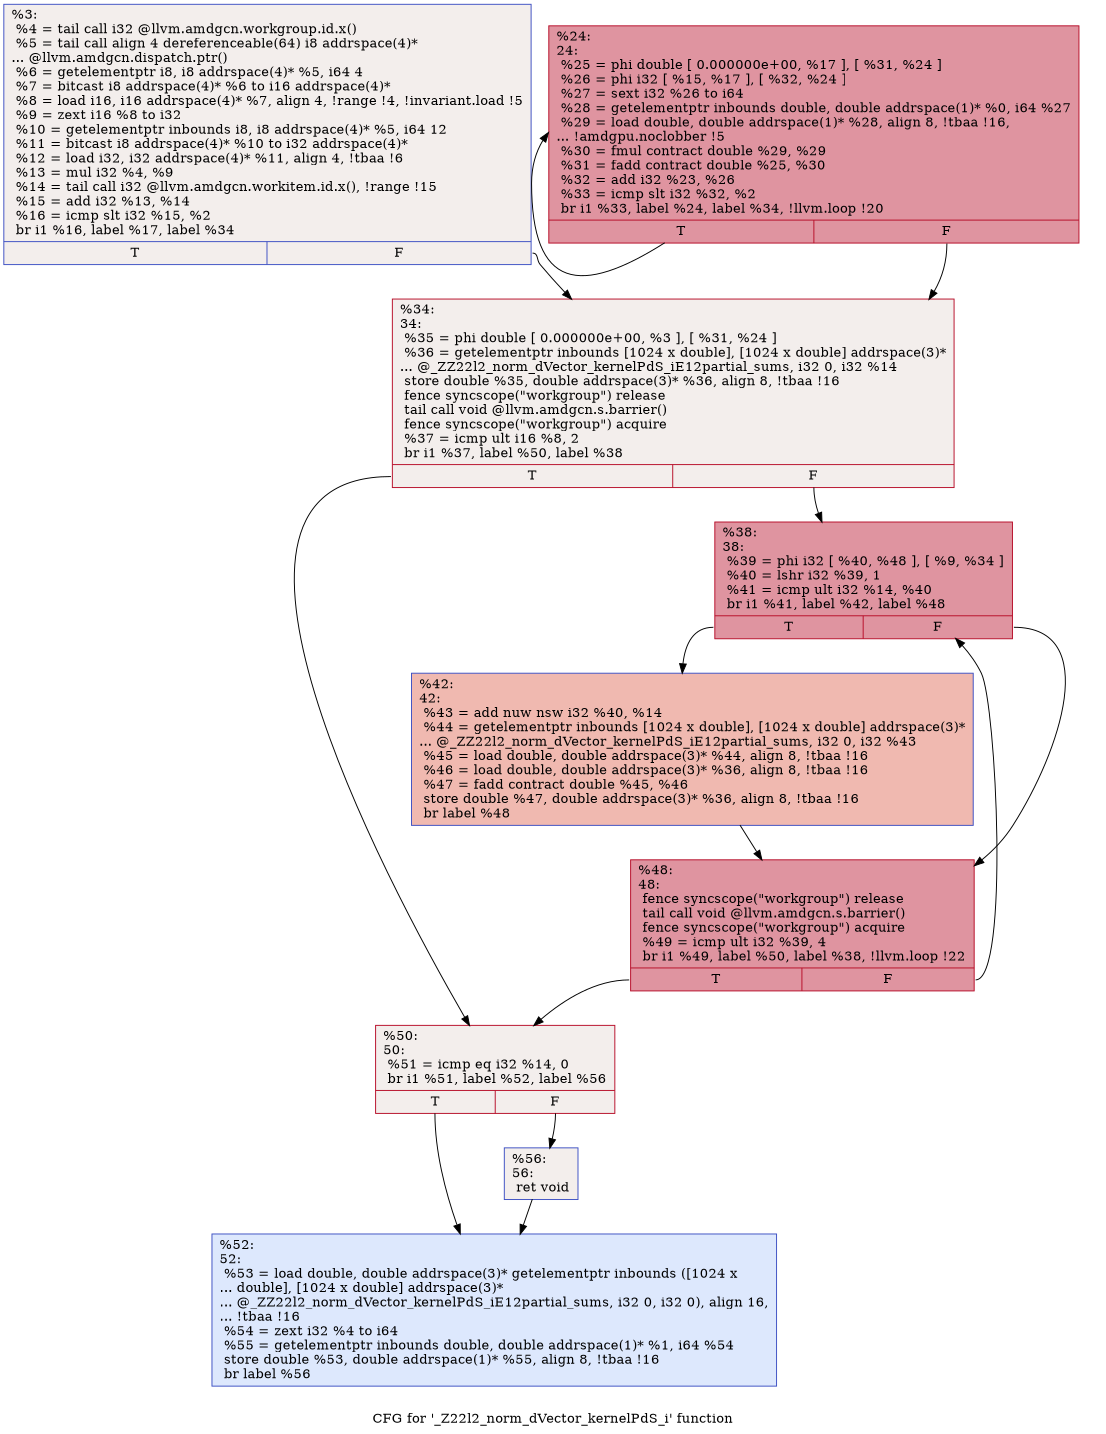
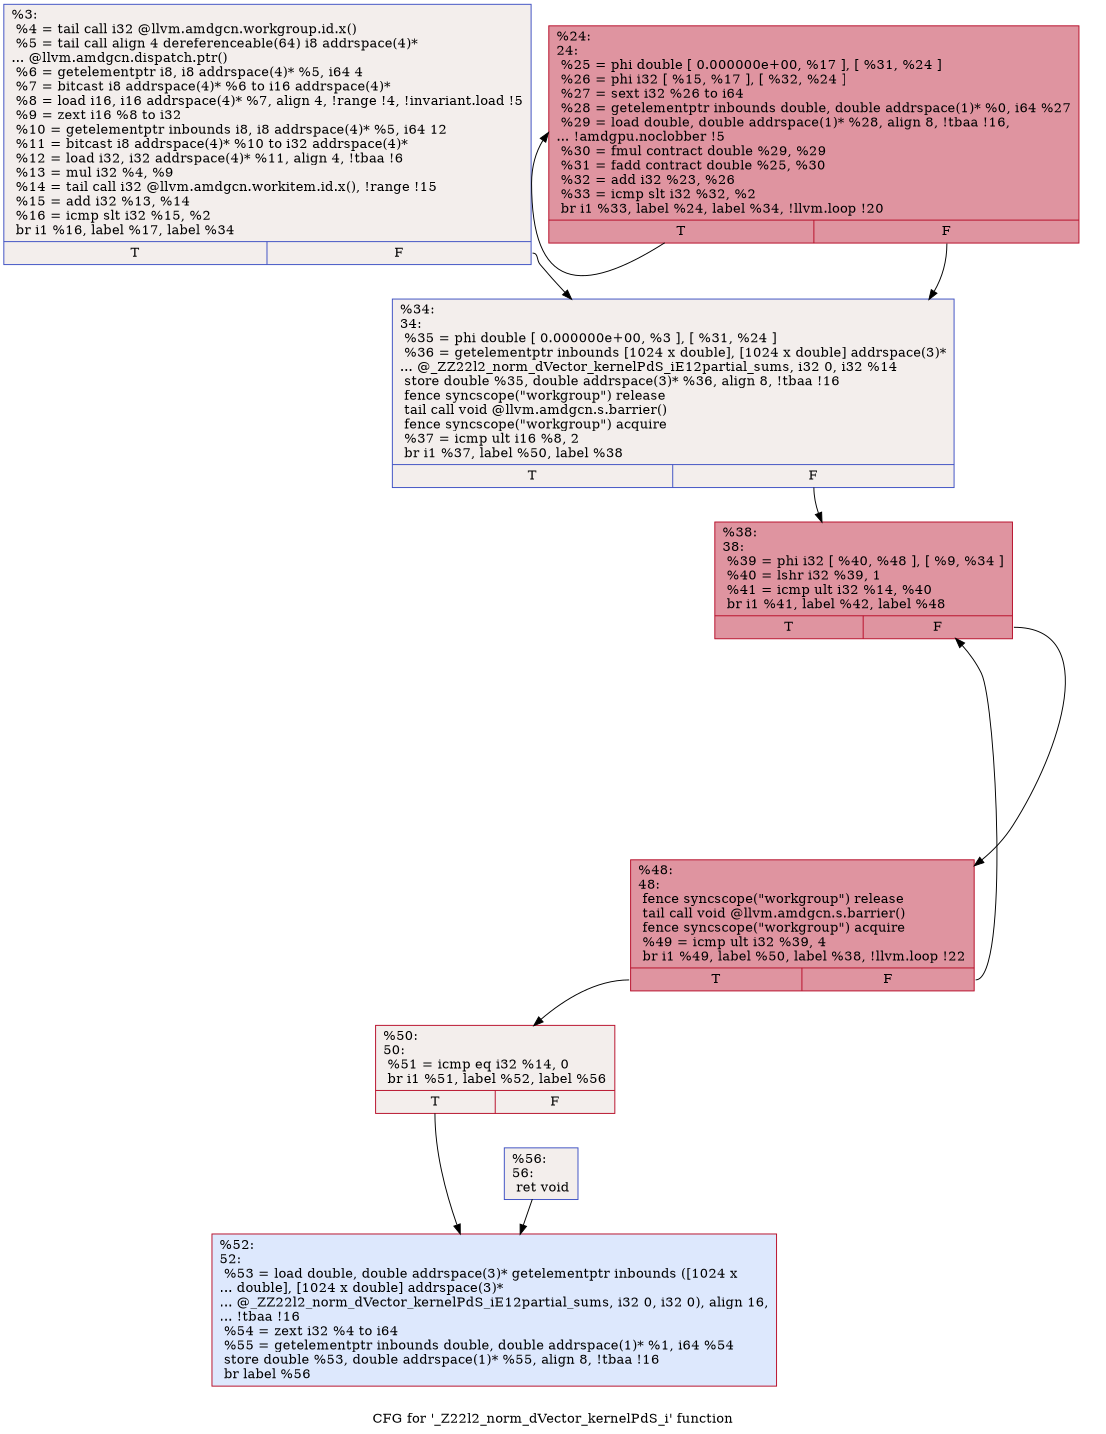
(673, 393) -> (673, 393)
(329, 732) -> none
(692, 749) -> none
(555, 1126) -> none
(494, 1310) -> (494, 1310)
